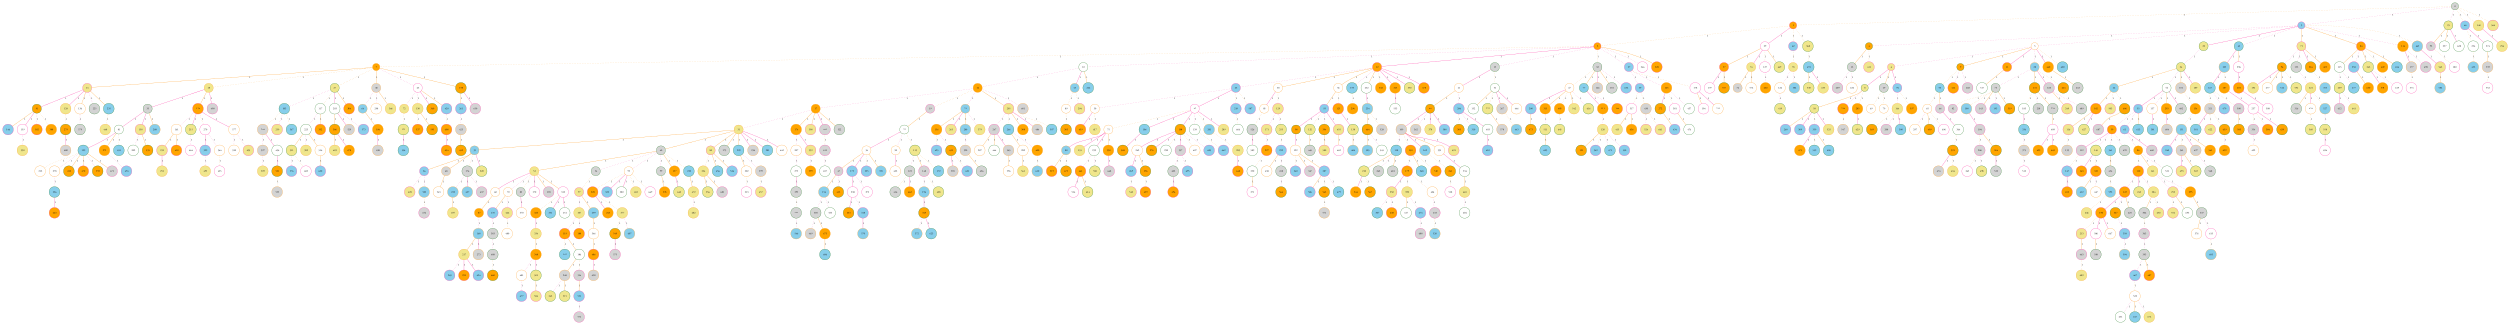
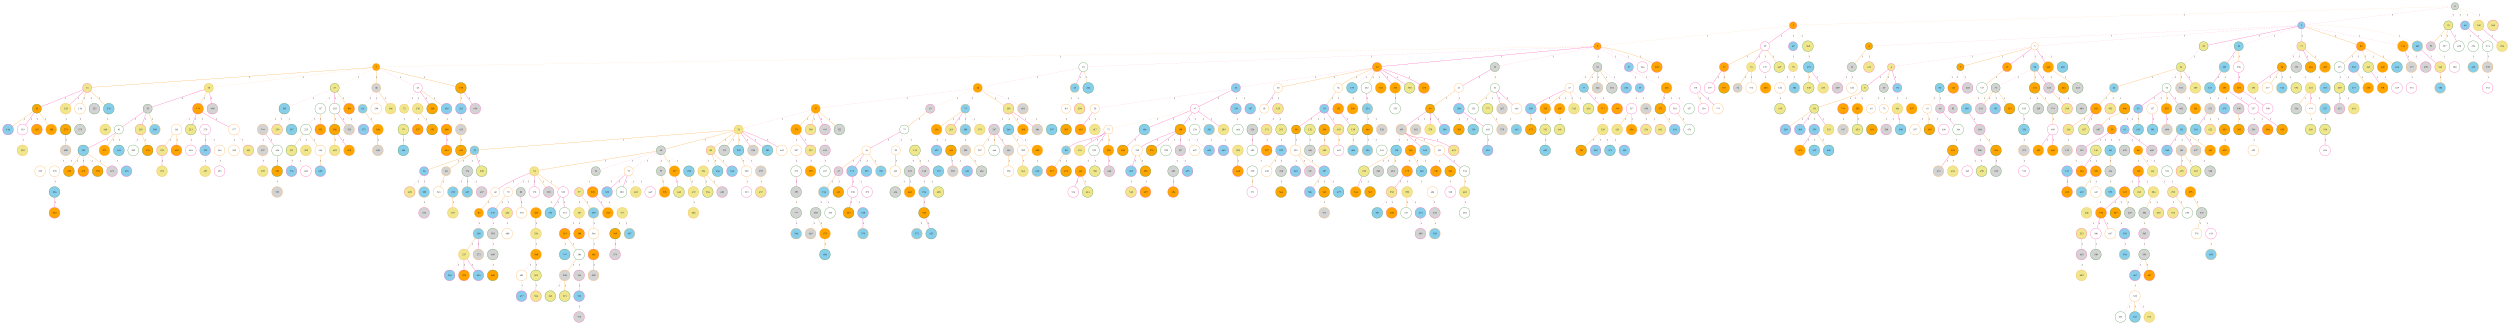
(44, 119) -> (44, 119)
